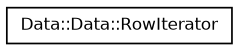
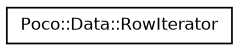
(119, 26) -> (119, 26)
